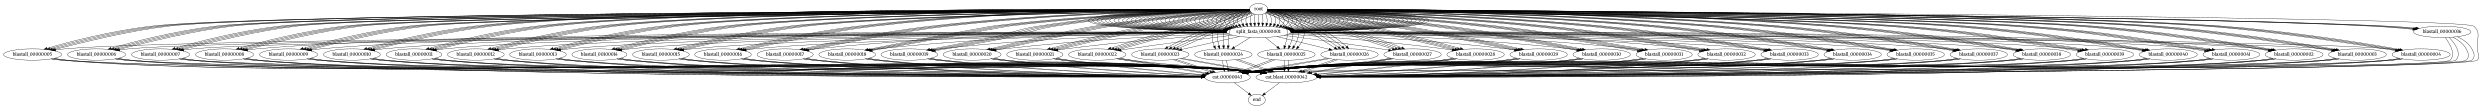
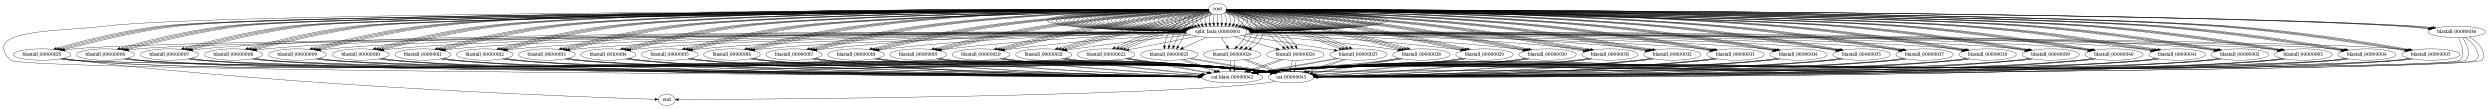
(1272, 88) -> (358, 85)
